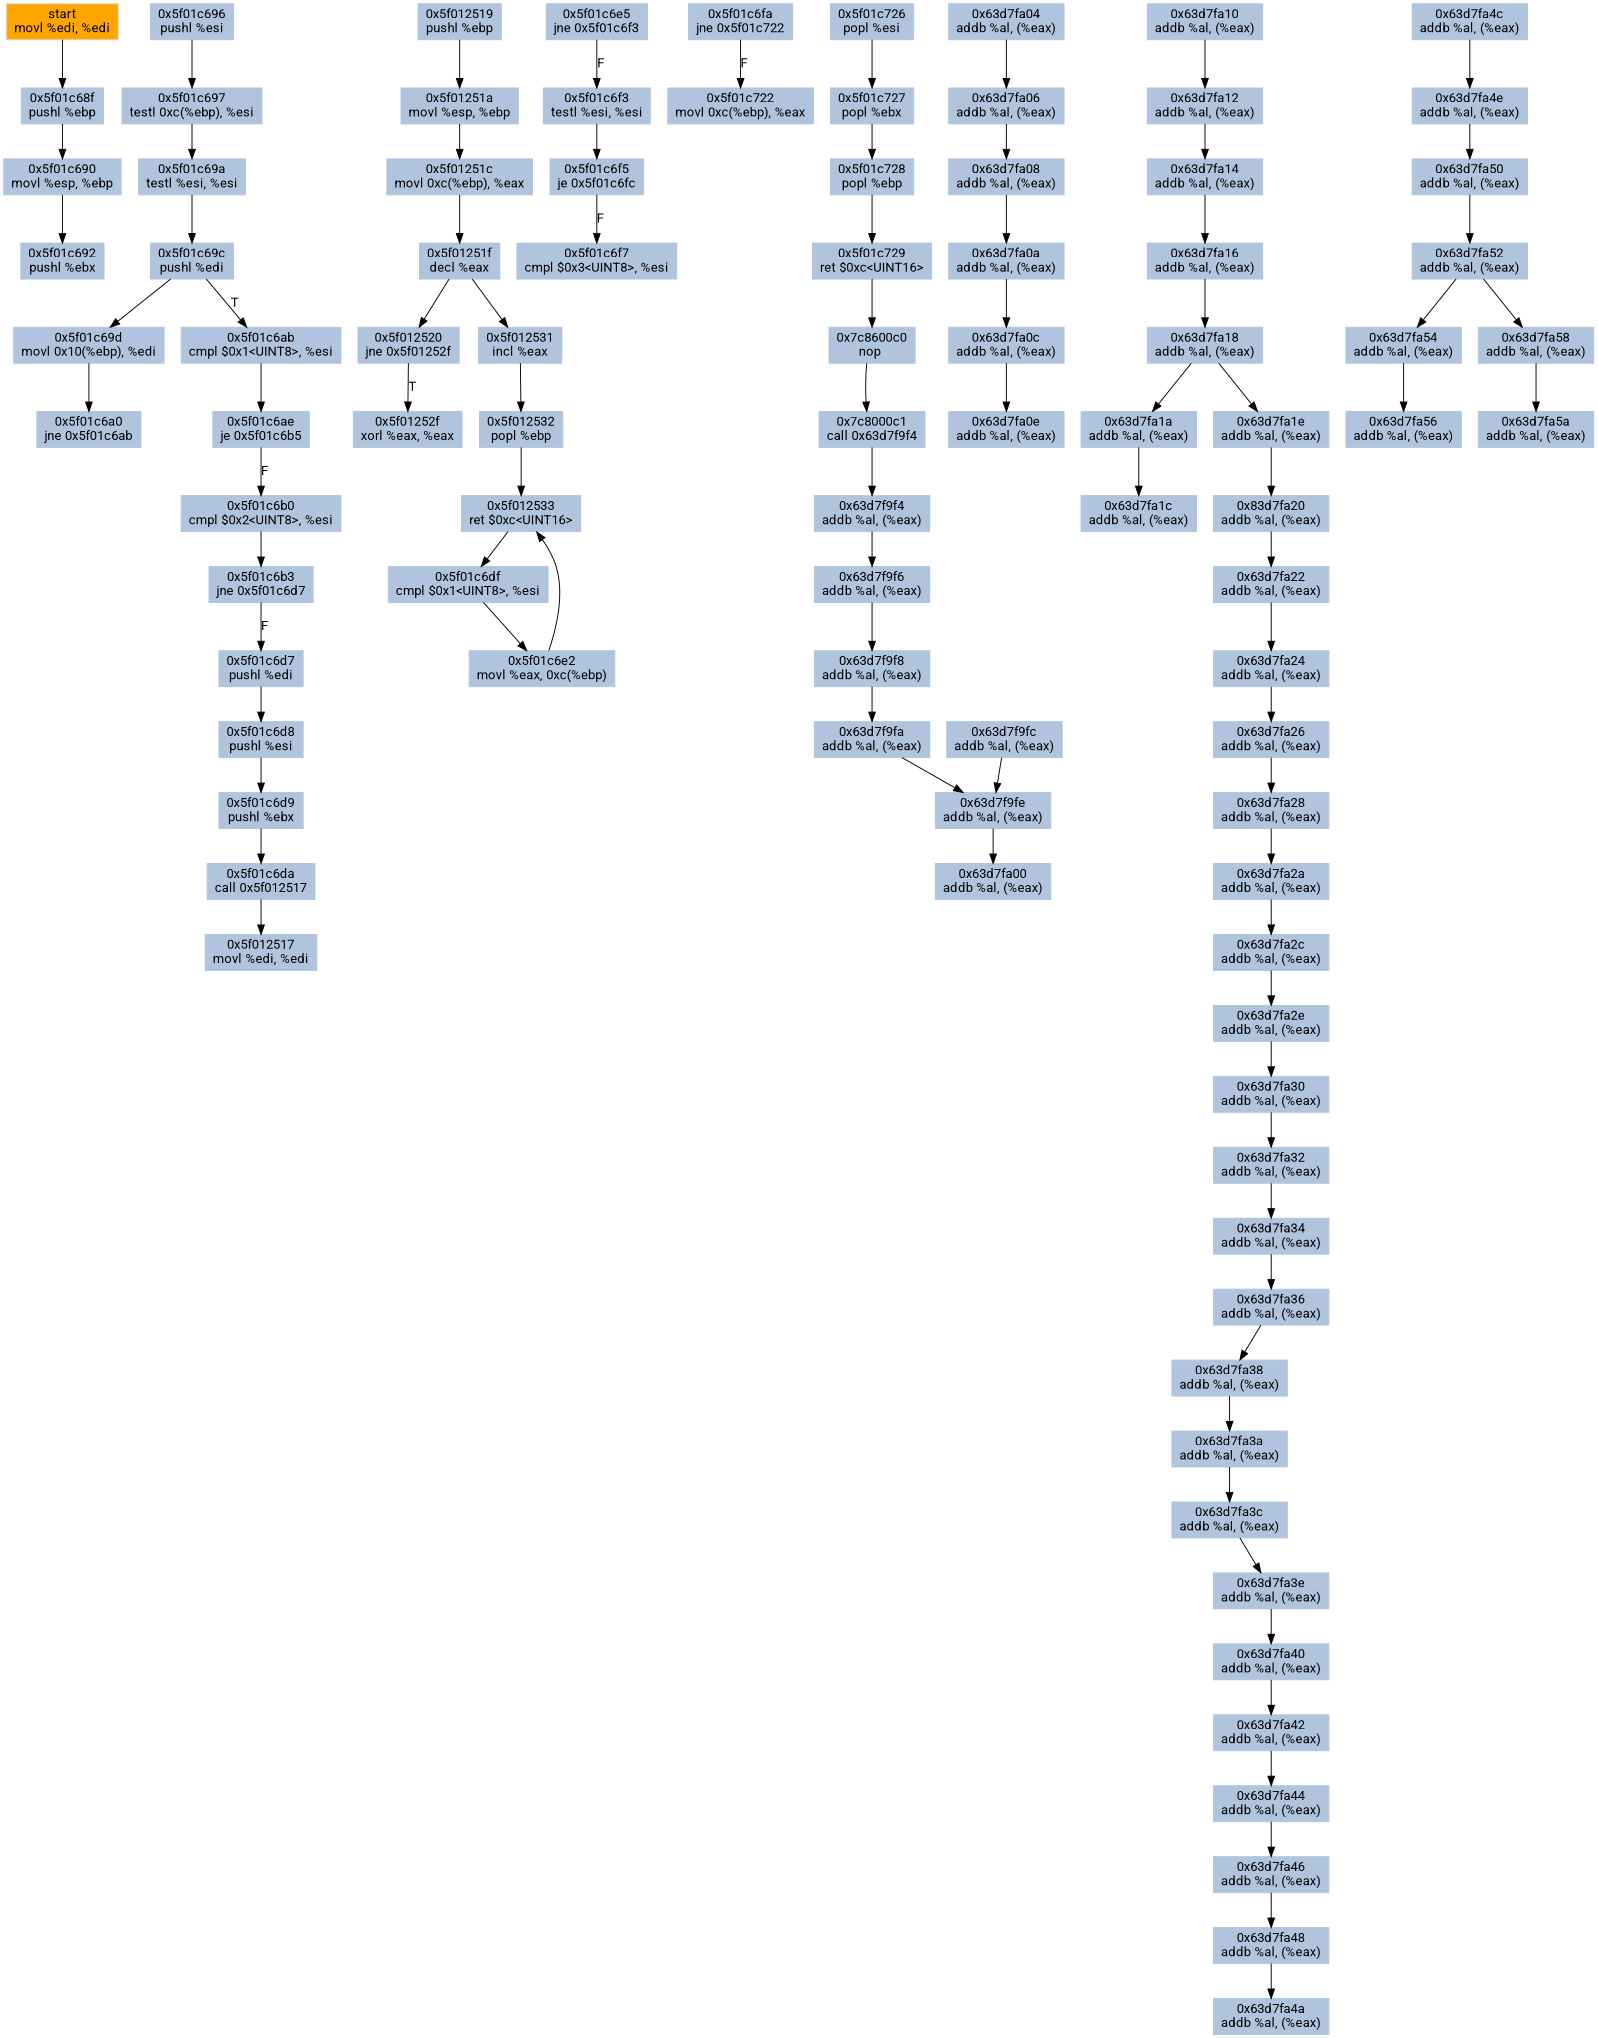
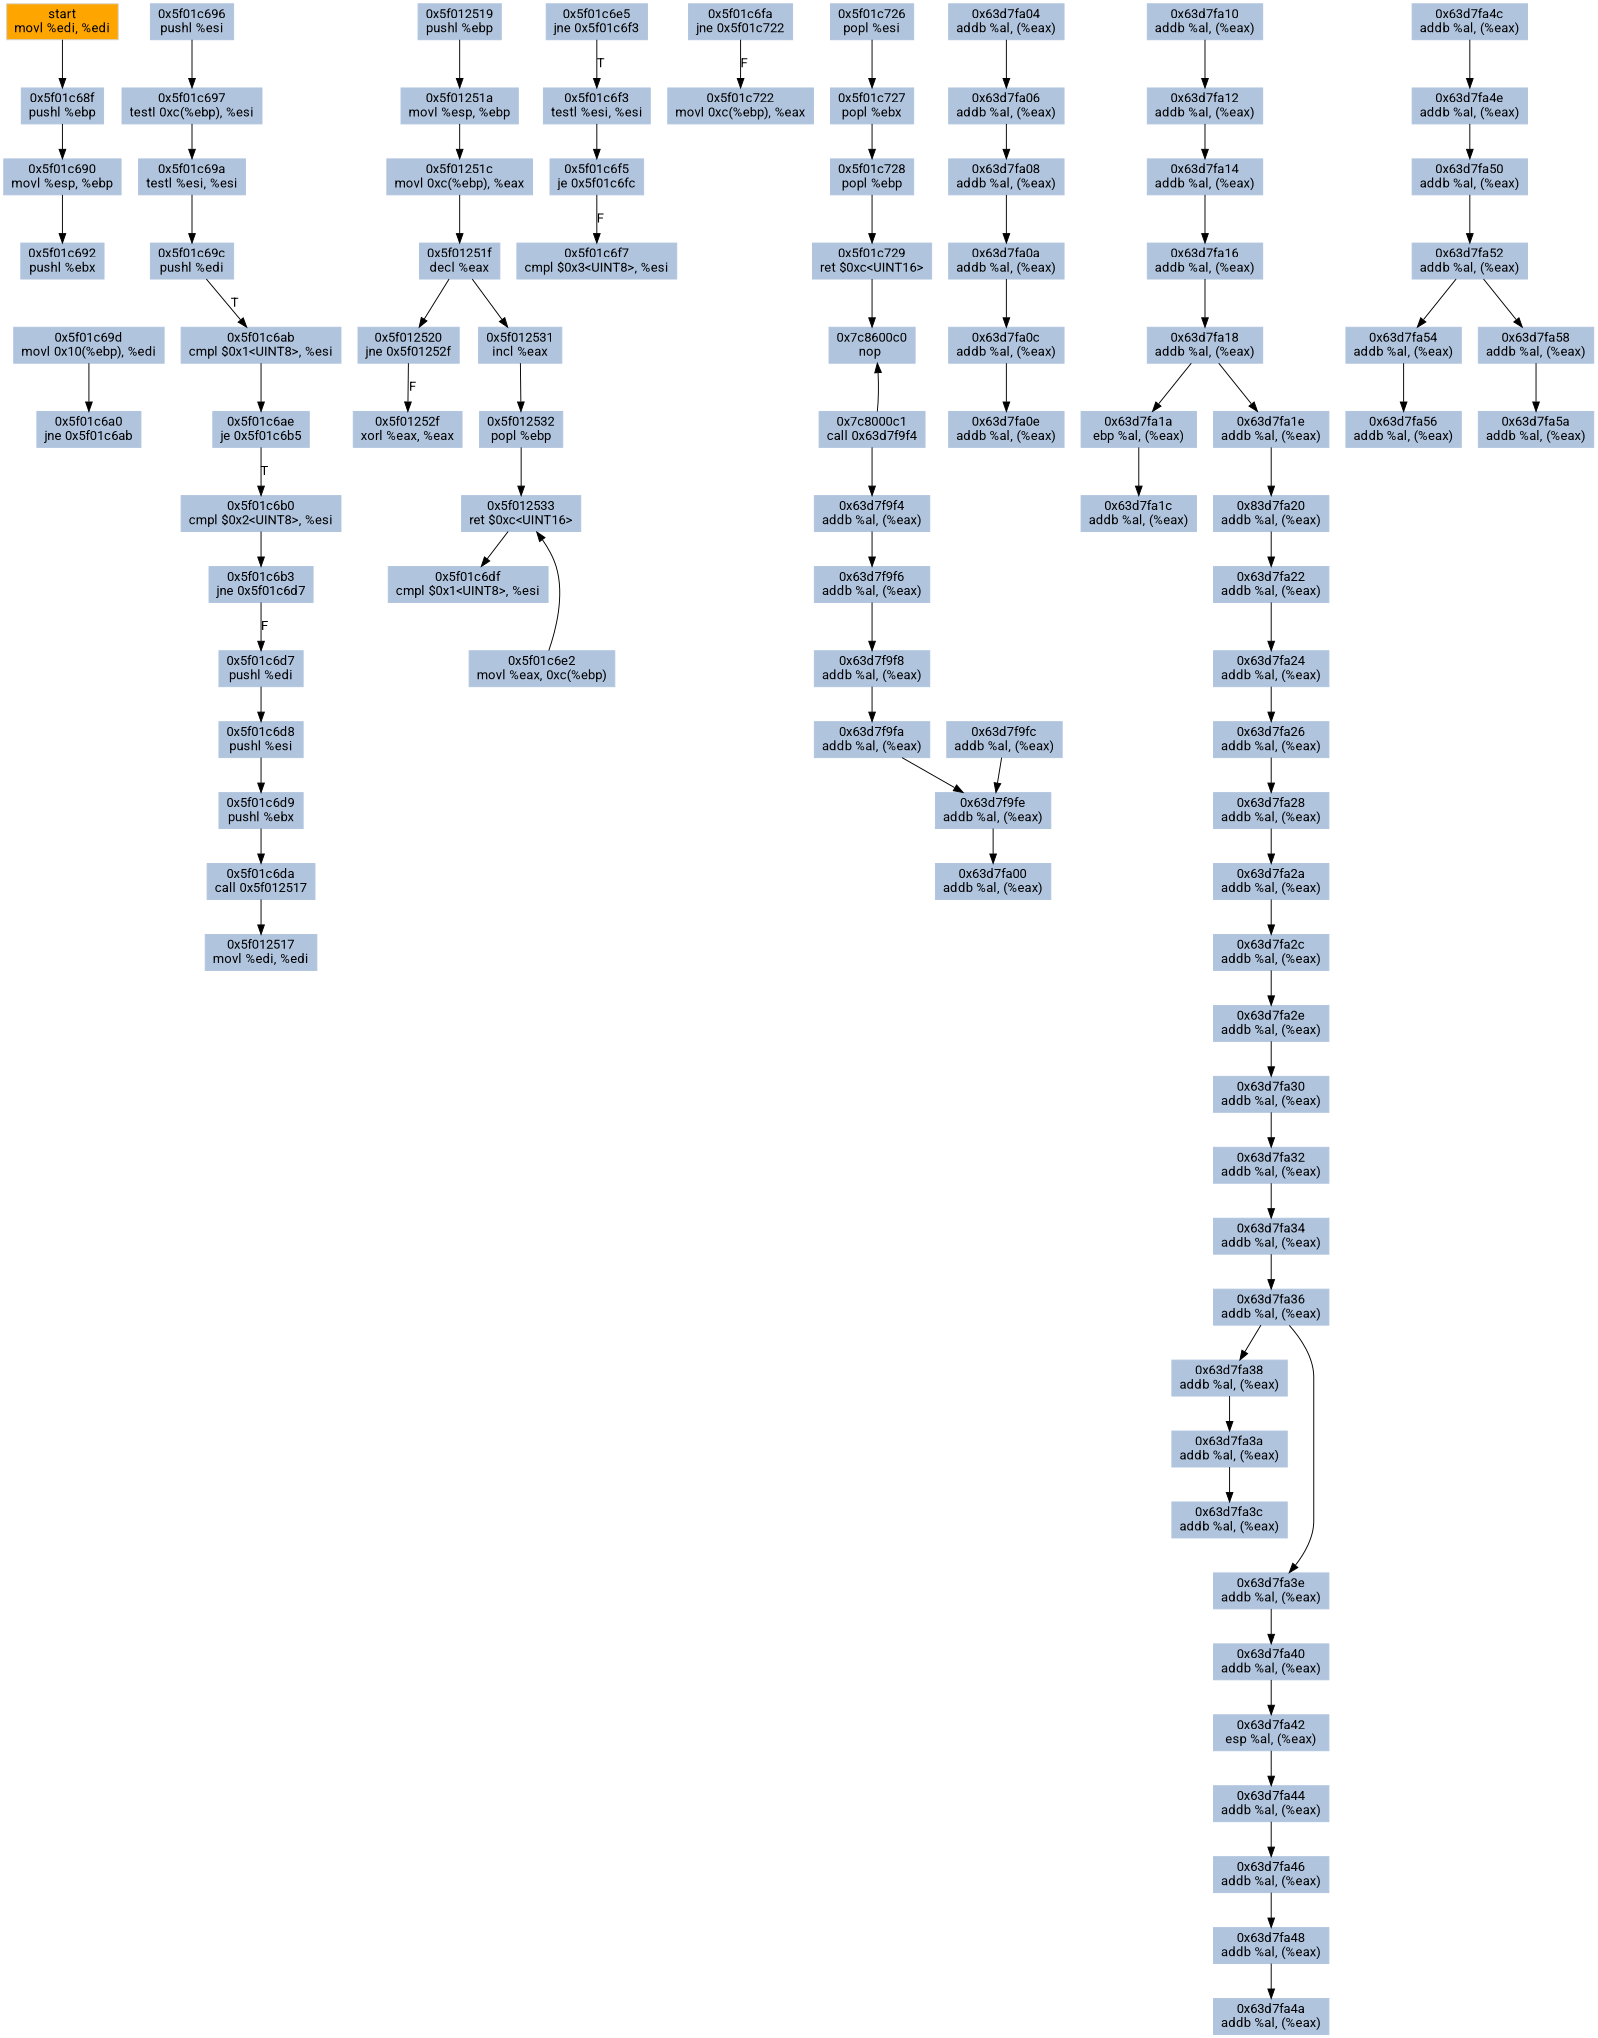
(601, 64) -> (601, 64)
(144, 300) -> none
(866, 382) -> (878, 392)
(413, 387) -> (413, 387)
(1139, 429) -> (1139, 429)
(265, 471) -> (265, 471)
(502, 623) -> none
(1248, 1551) -> (1314, 1444)
(1271, 1733) -> (1271, 1733)
